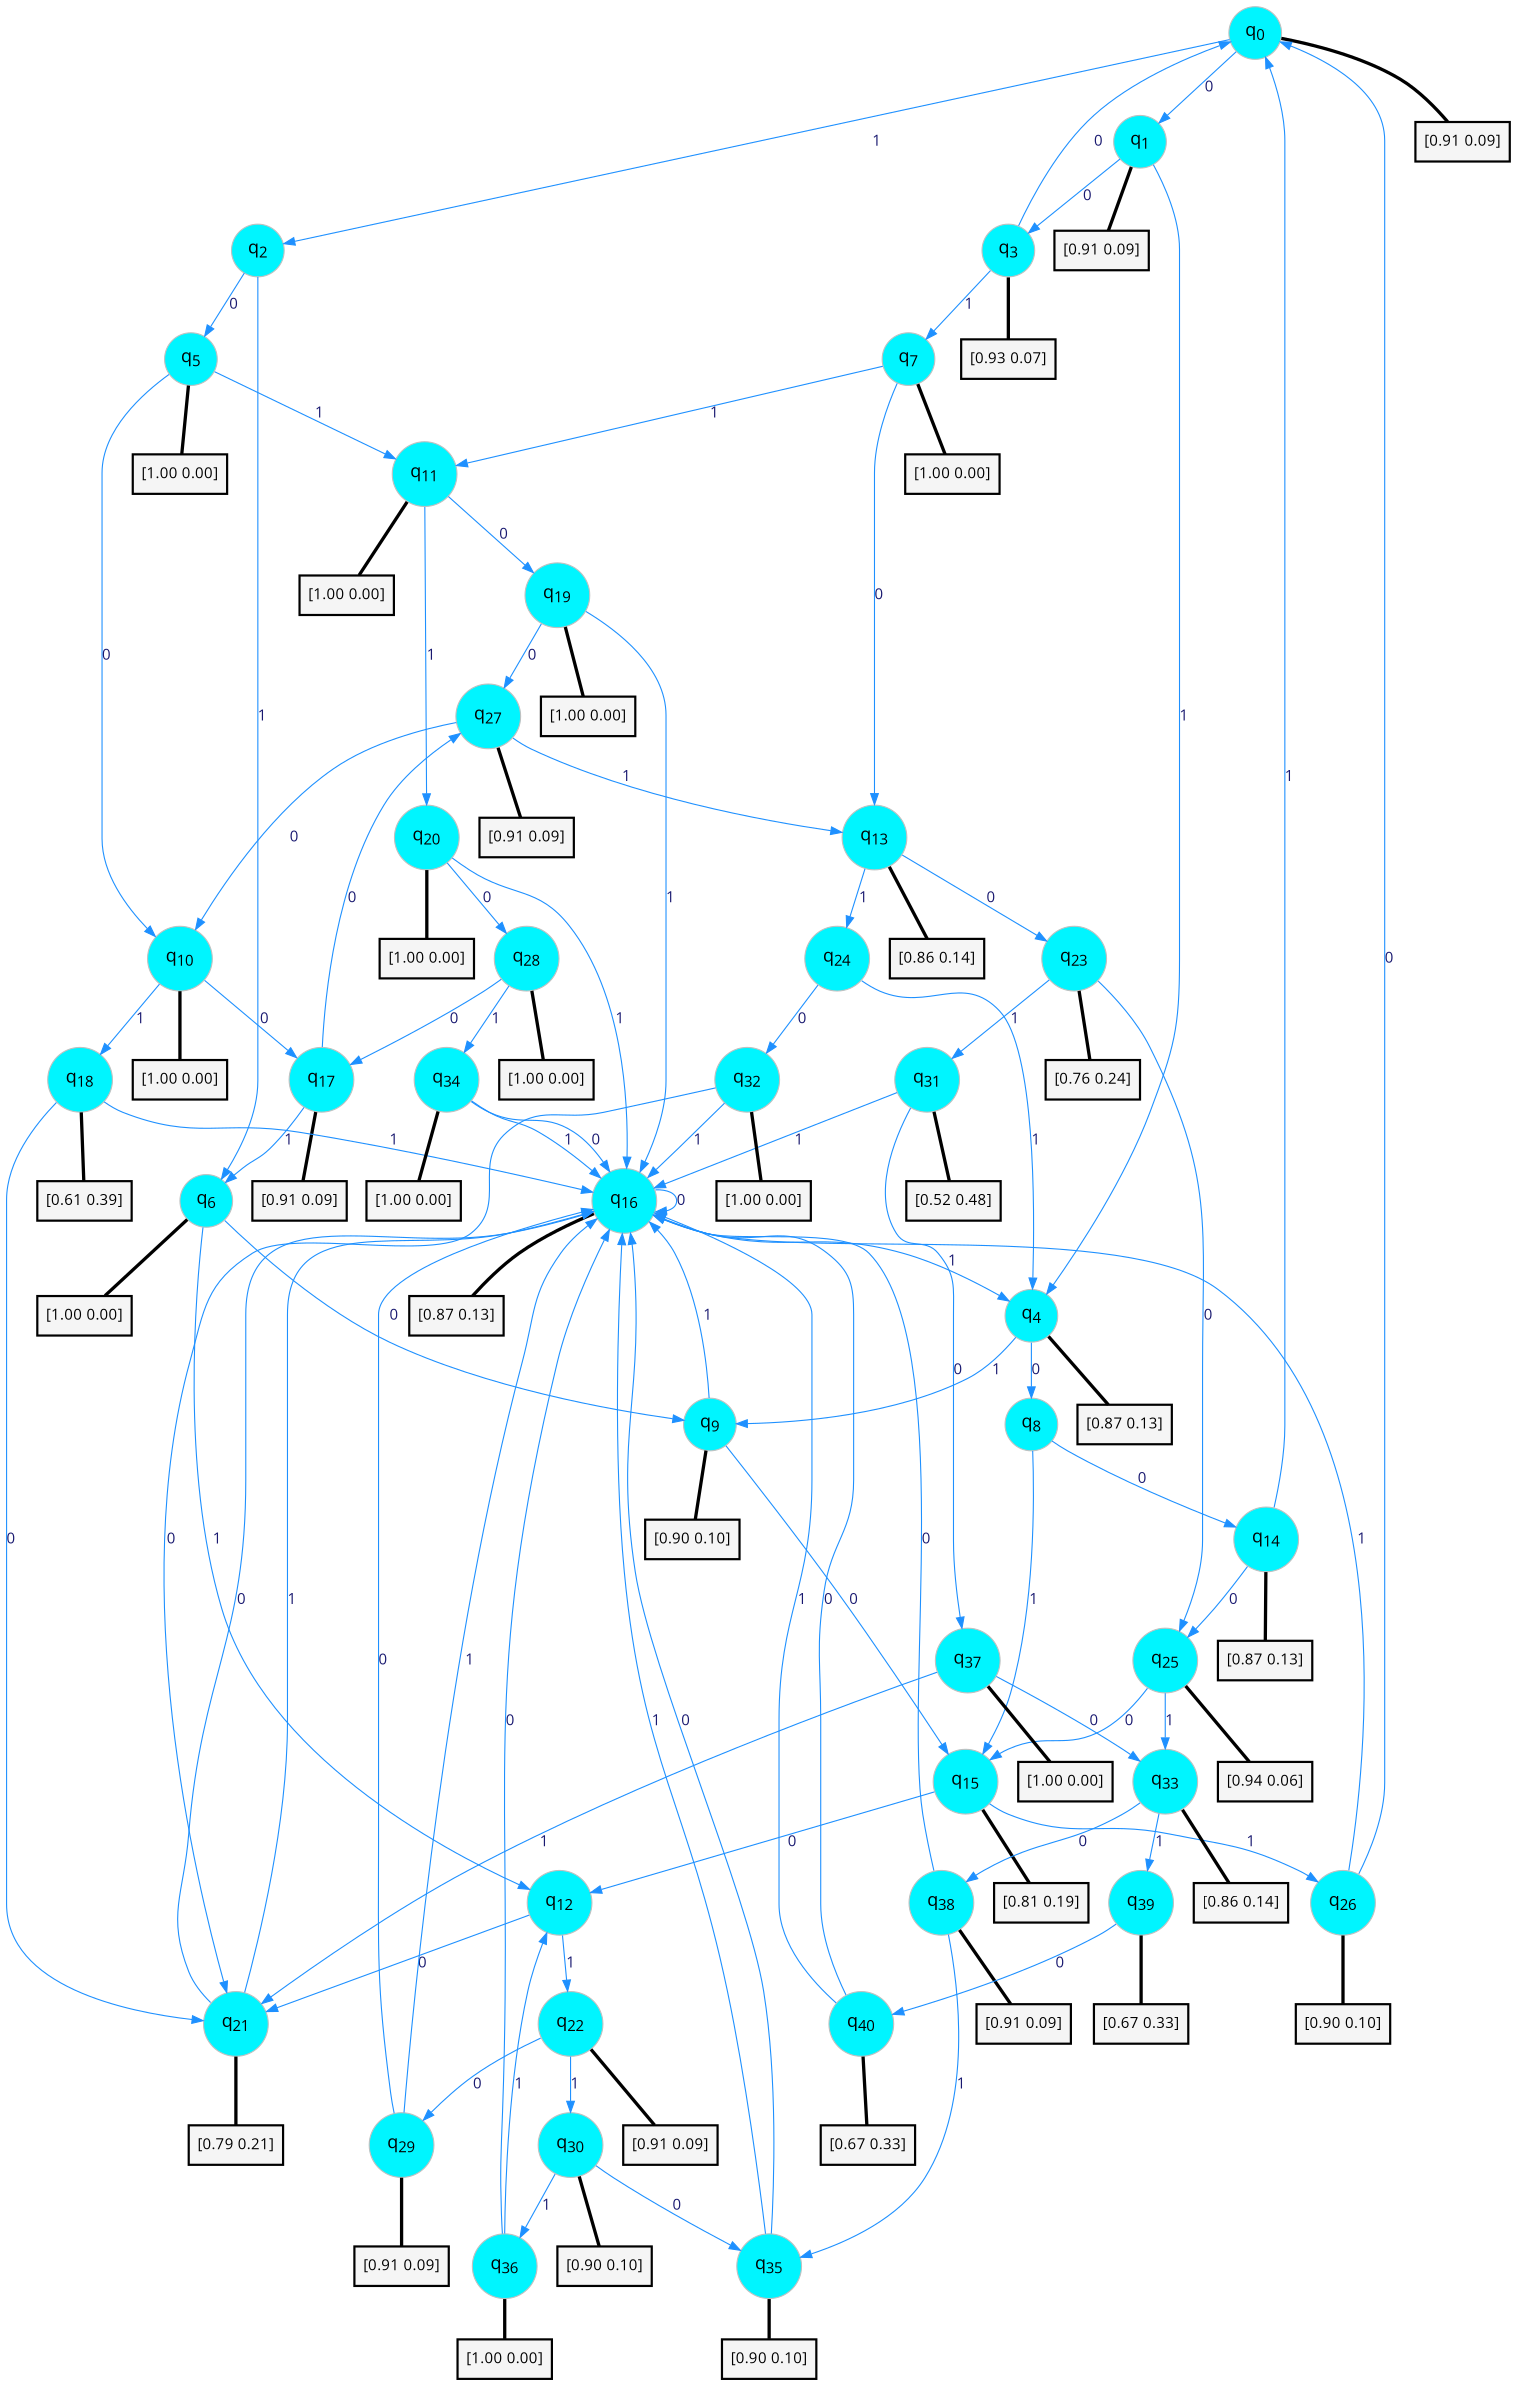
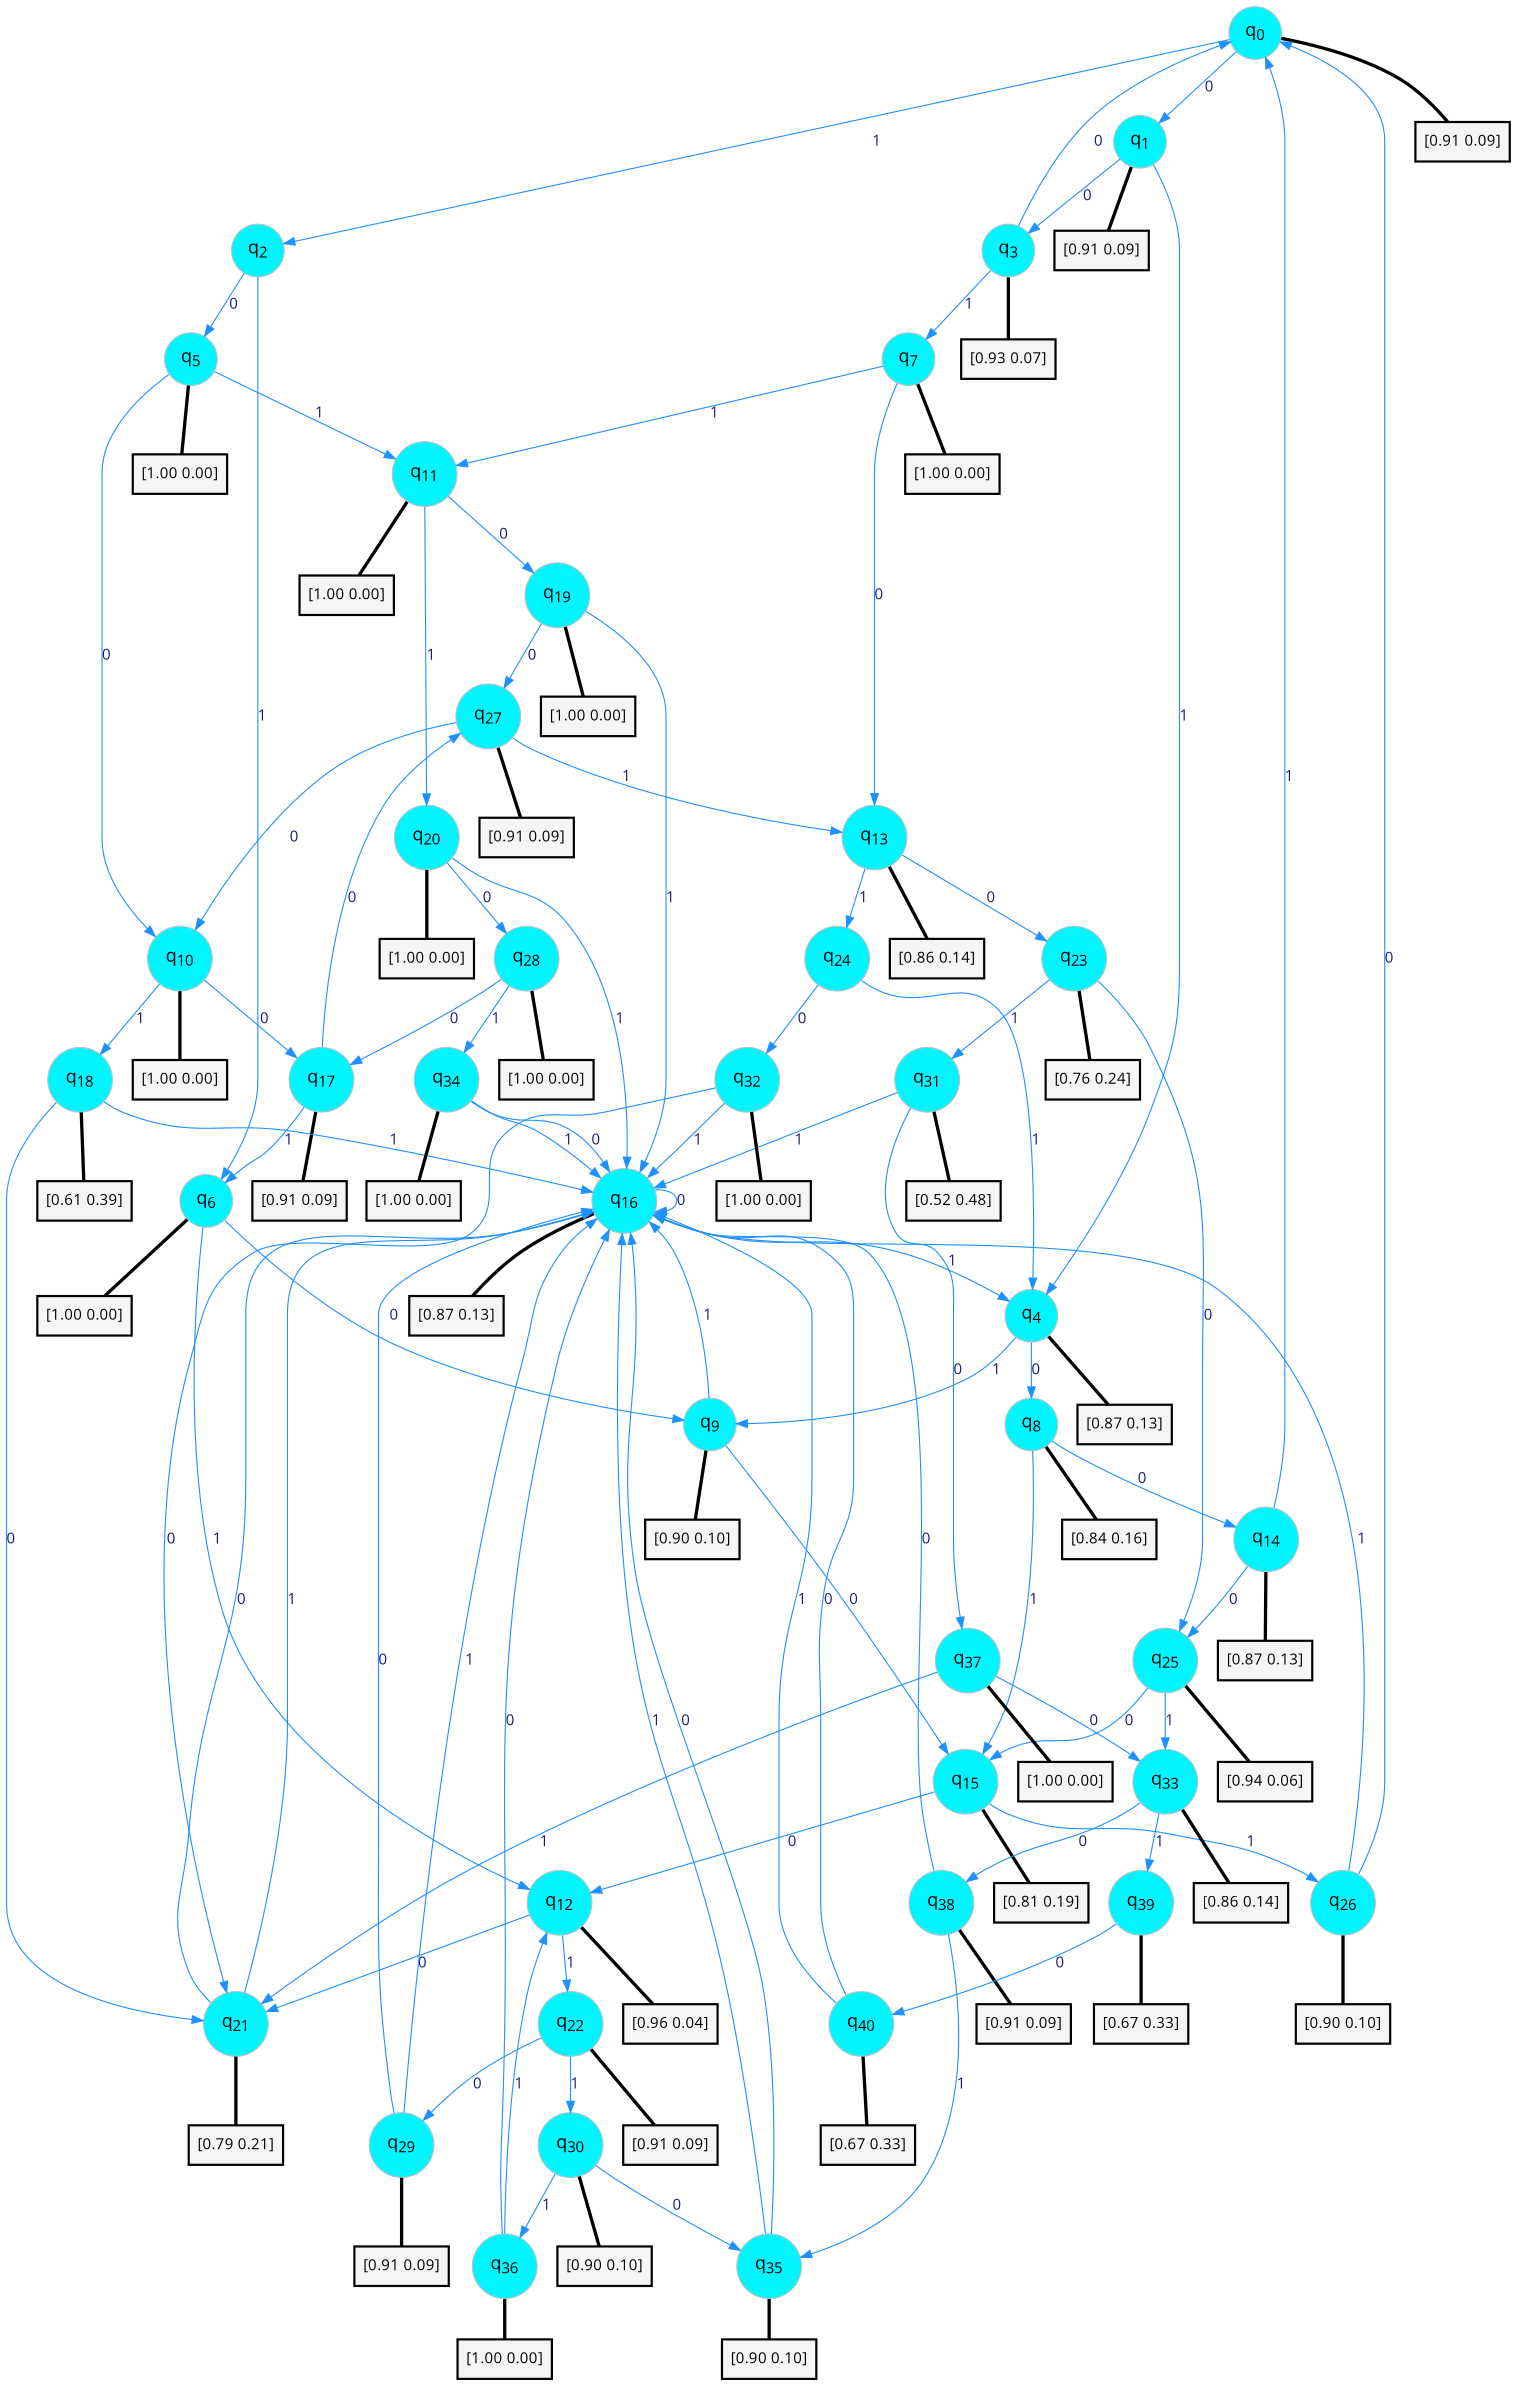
none -> (1109, 1539)
none -> (670, 2024)
